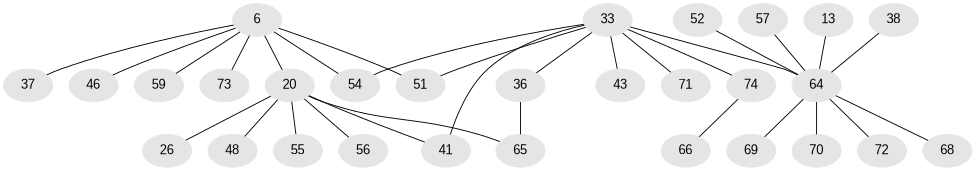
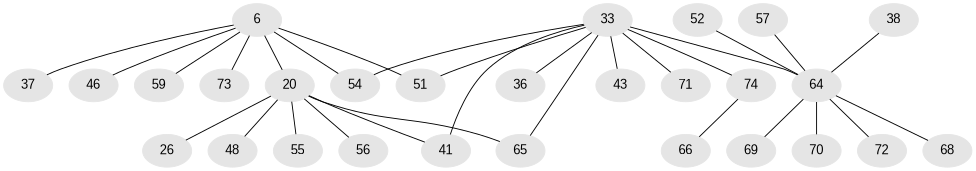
(828, 20) -> none
(520, 118) -> (564, 85)
